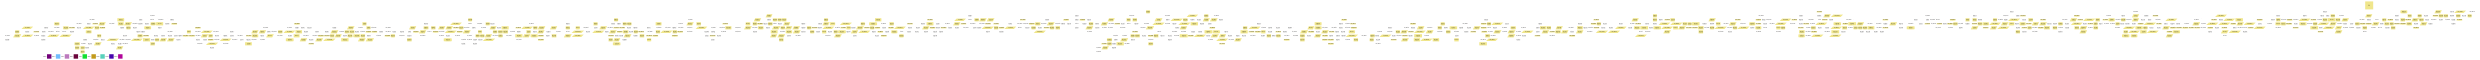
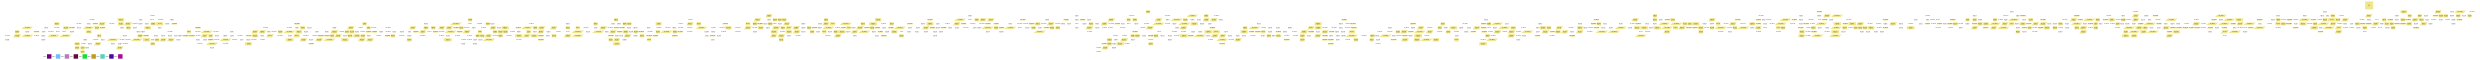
(303, 28) -> (303, 28)
(1504, 28) -> (1504, 28)
